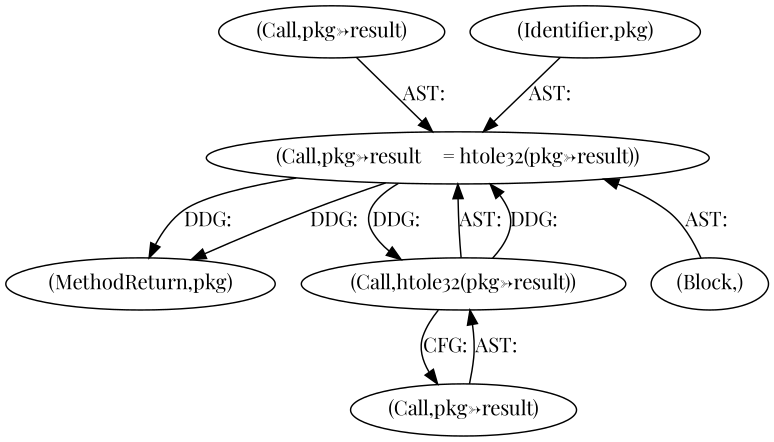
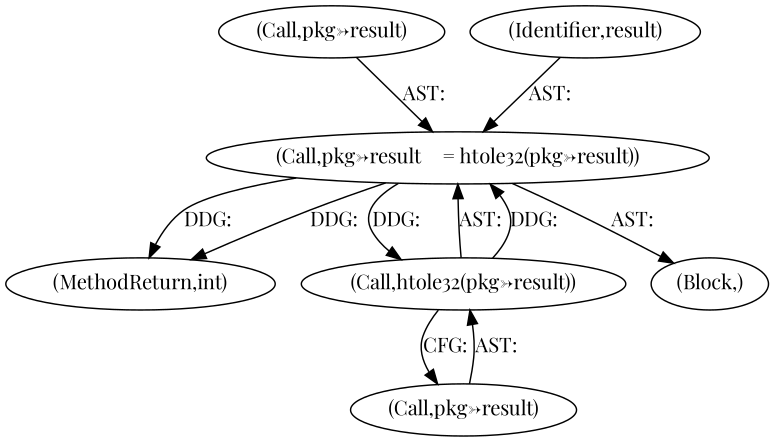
(585, 32) -> (585, 32)
(668, 212) -> (587, 219)
(141, 284) -> (141, 284)
